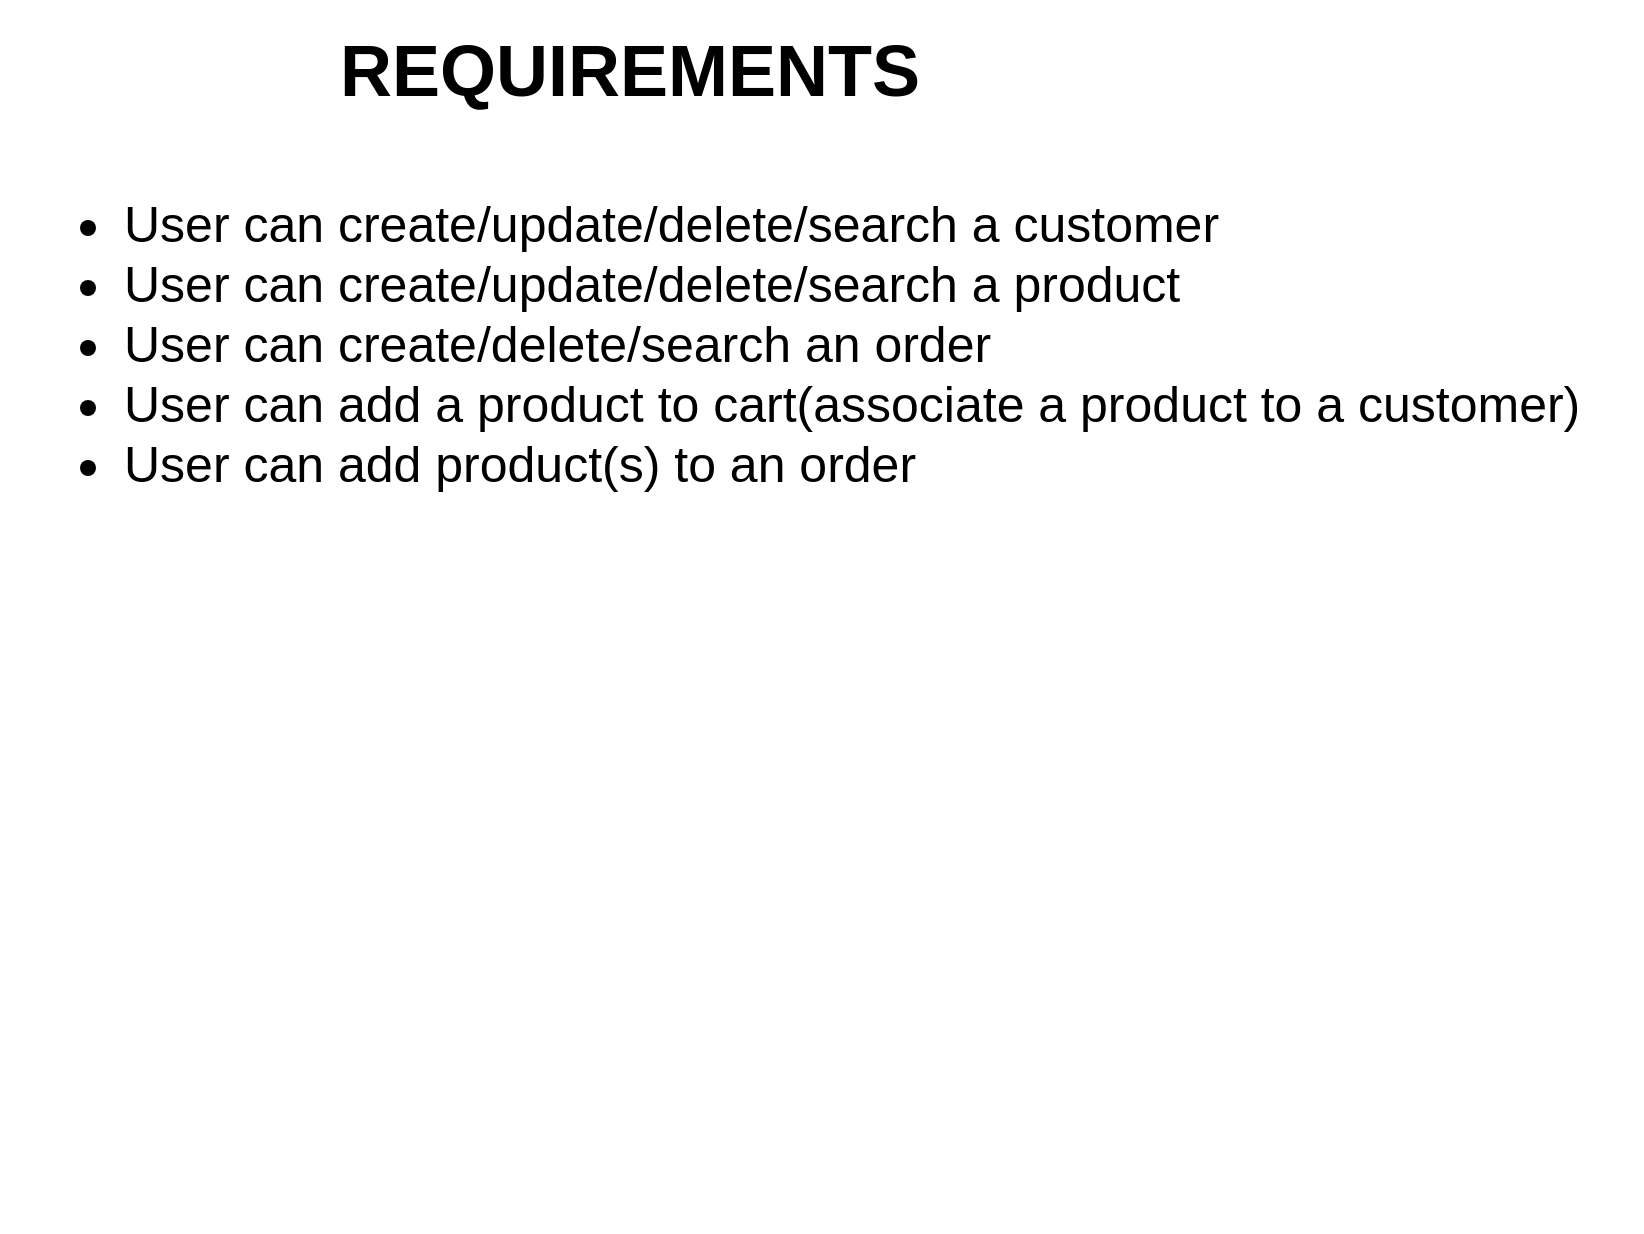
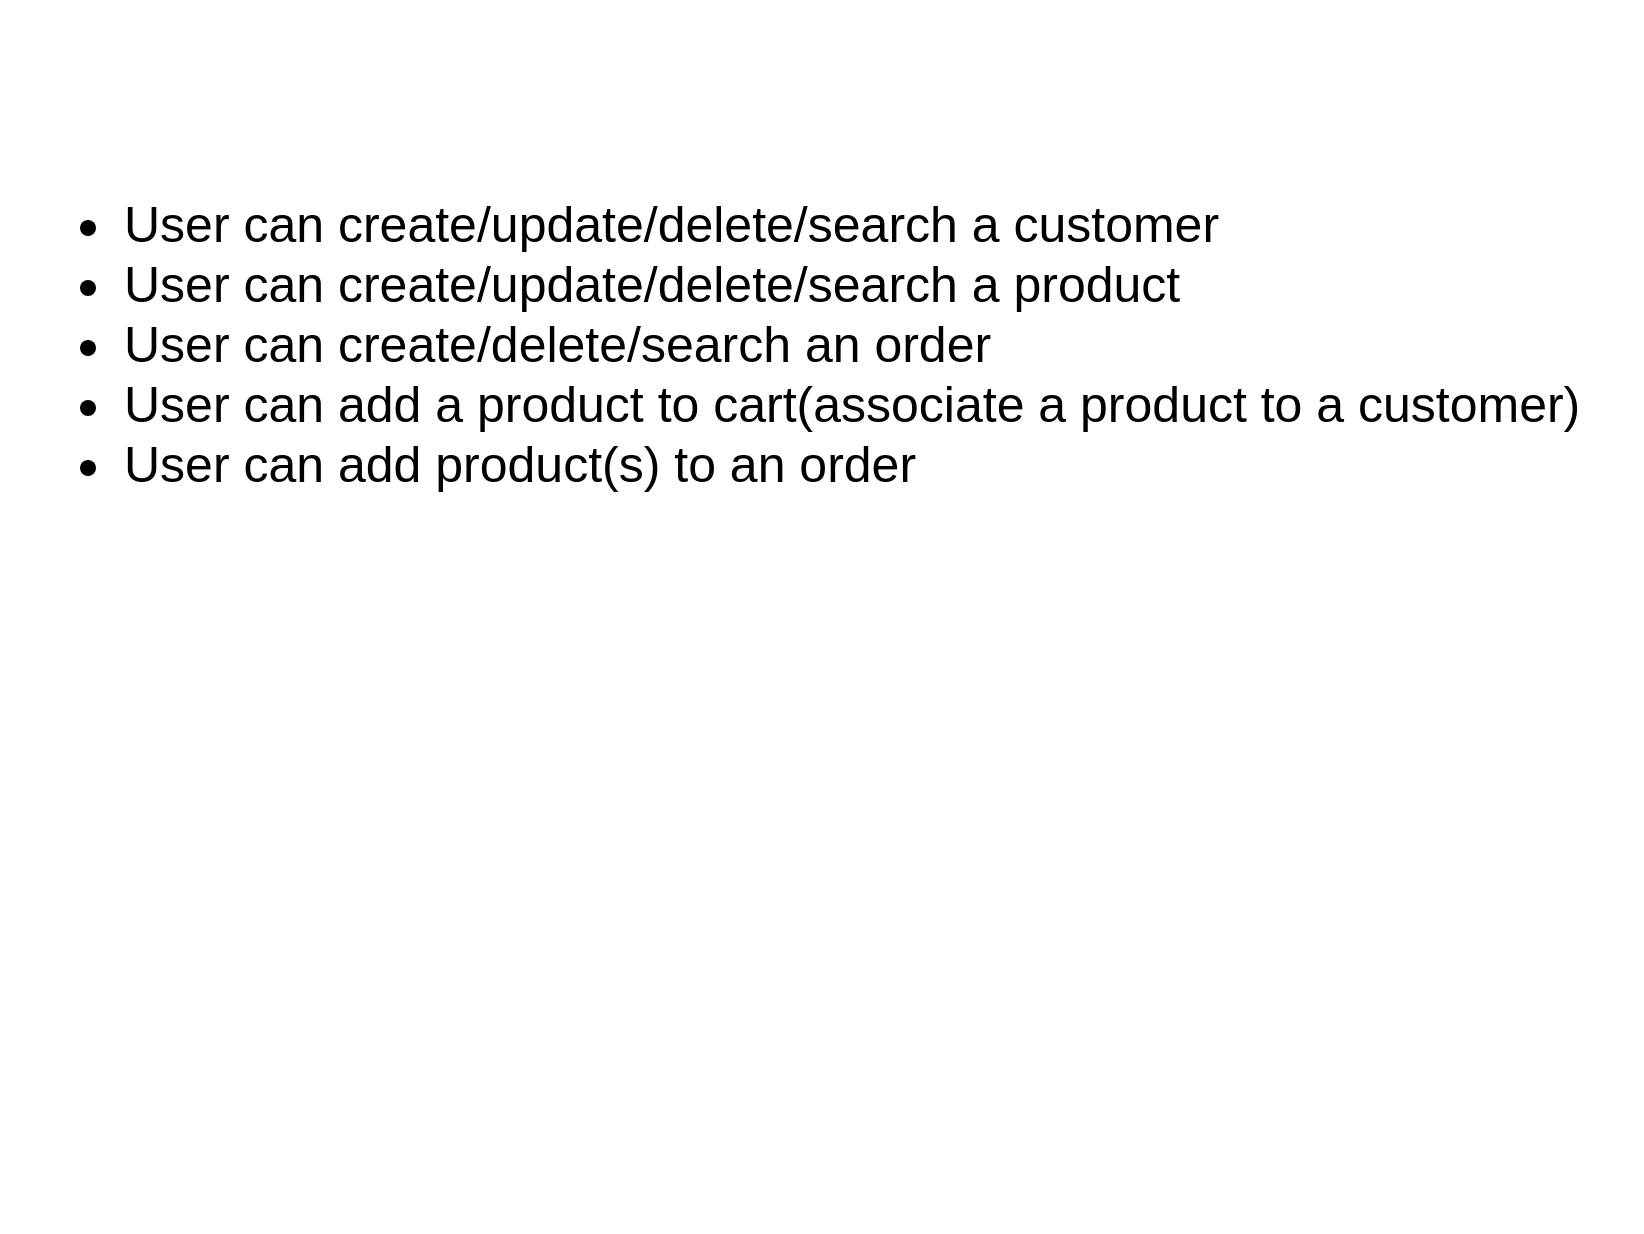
(631, 71) -> none
